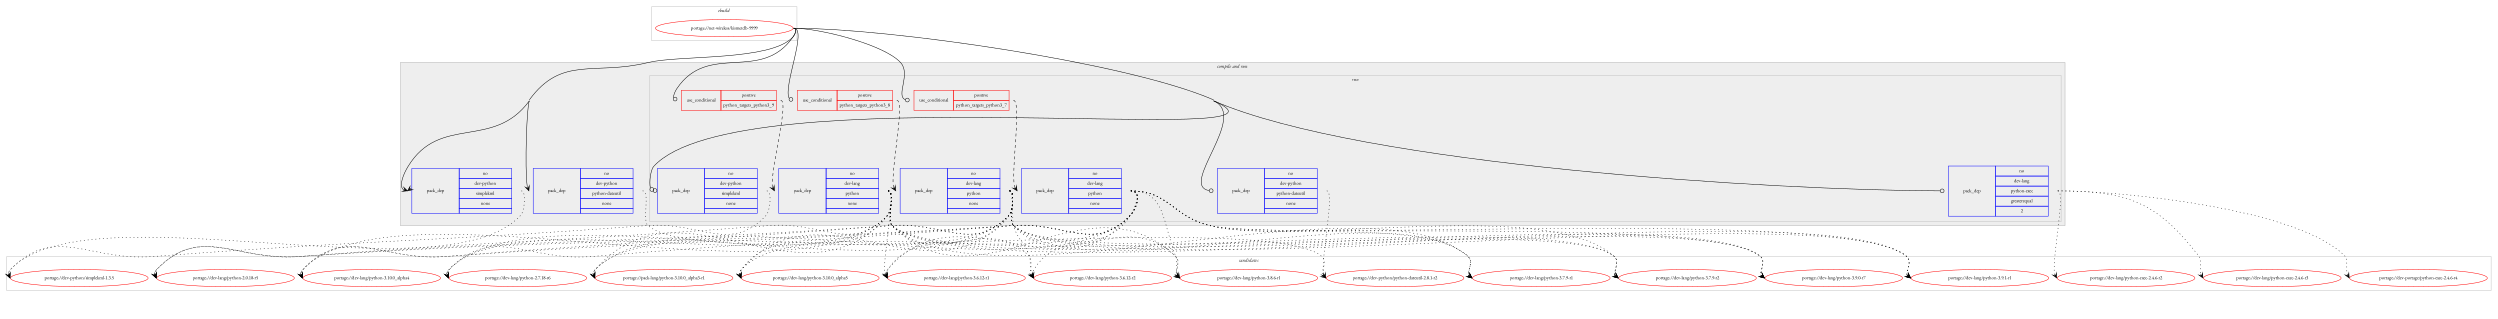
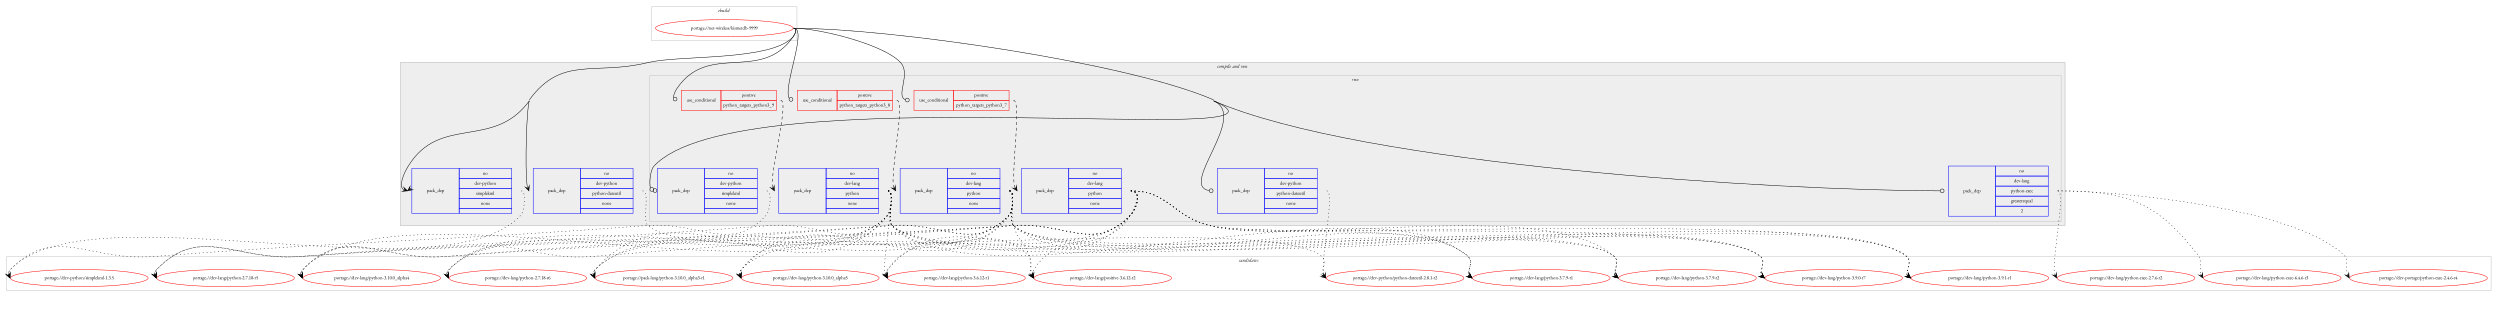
(226, 278) -> (226, 278)
(1103, 278) -> (1103, 278)
(1249, 278) -> none
(2126, 278) -> (2126, 278)
(2272, 278) -> (2272, 278)
